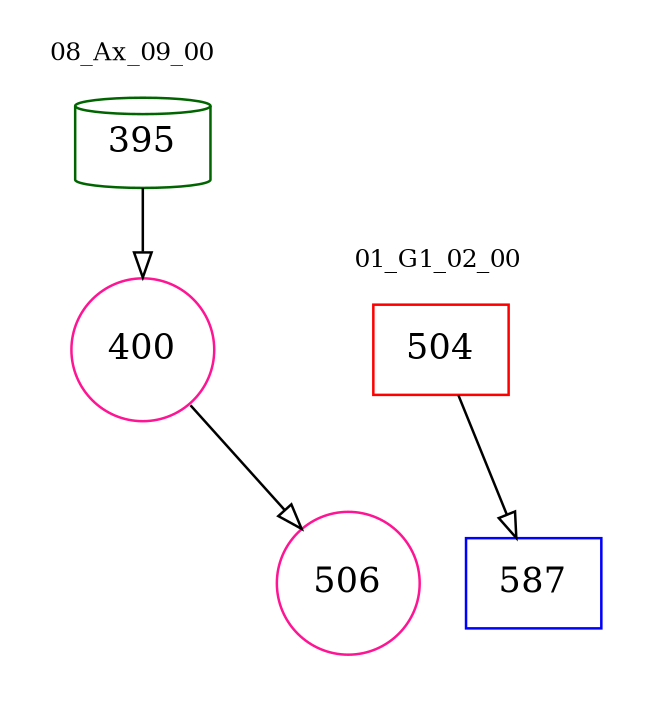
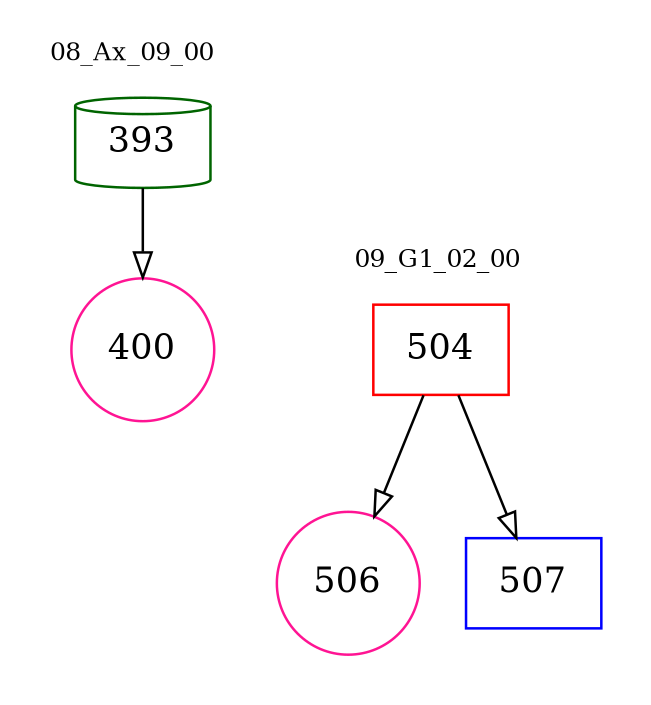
(143, 143) -> (143, 143)
(438, 261) -> (438, 261)
(237, 458) -> (404, 444)
(534, 583) -> (534, 583)
